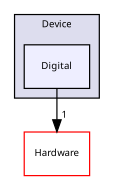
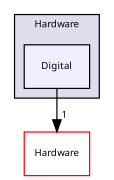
(57, 25) -> (57, 25)
